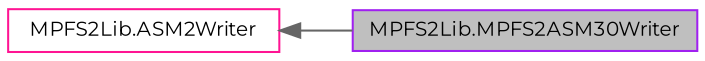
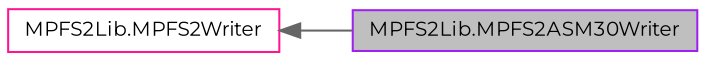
(144, 31) -> (144, 31)
